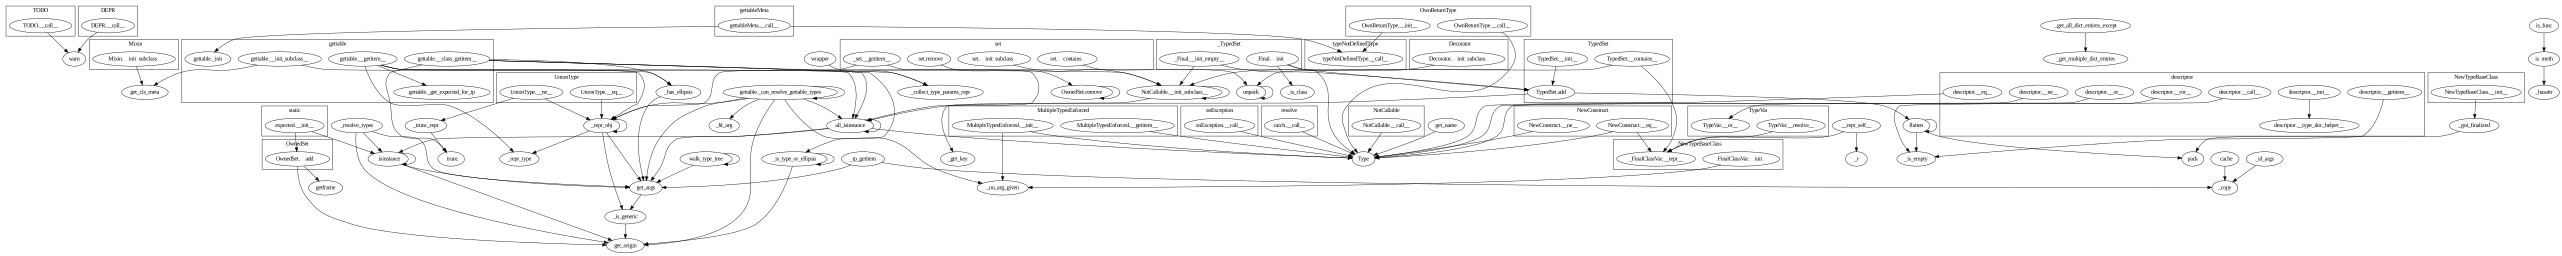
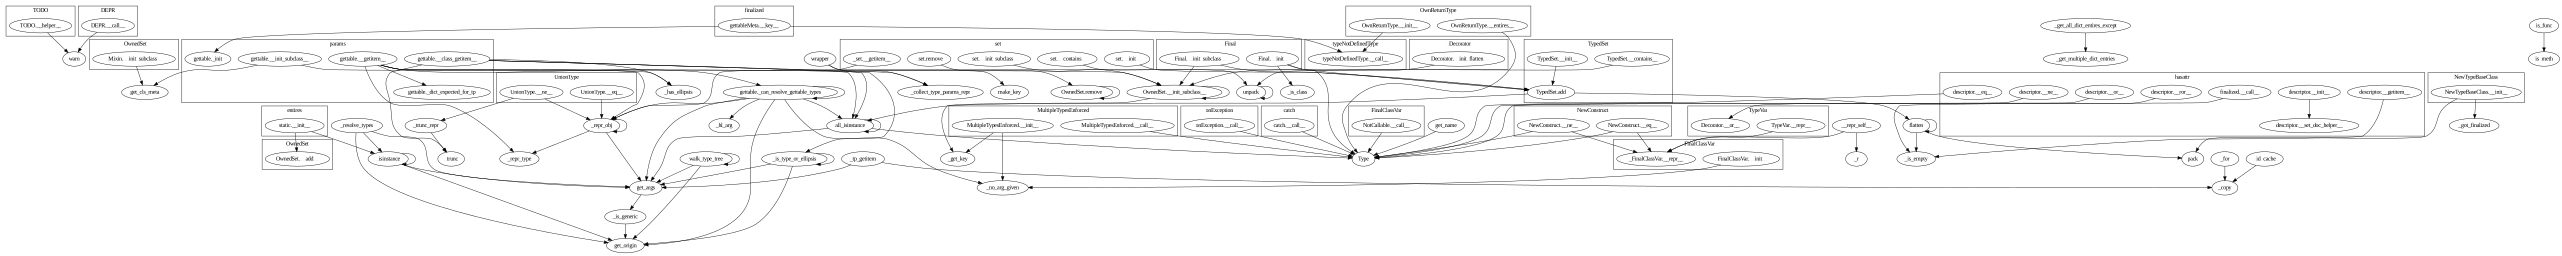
(754, 11) -> (754, 11)
(41, 26) -> (41, 26)
(754, 26) -> (754, 26)
(1482, 26) -> (1482, 26)
(134, 44) -> (134, 44)
(338, 44) -> (338, 44)
(1229, 44) -> (1229, 44)
none -> (1127, 59)
(1199, 59) -> (1199, 59)
(1459, 59) -> (1459, 59)
none -> (569, 71)
(2182, 77) -> (2182, 77)
(442, 92) -> (442, 92)
none -> (1009, 92)
(1174, 92) -> (1174, 92)
(2240, 92) -> (2240, 92)
(2544, 92) -> none
(1037, 96) -> none
(1670, 99) -> (1603, 142)
(295, 111) -> (295, 111)
(1289, 111) -> (1289, 111)
(1386, 111) -> (1386, 111)
(295, 126) -> (295, 126)
(1117, 126) -> (1117, 126)
(1720, 126) -> (1720, 126)
(1791, 126) -> (1791, 126)
(2309, 126) -> (2309, 126)
(639, 133) -> (718, 174)
(2327, 136) -> (2335, 138)
(615, 137) -> none
(1698, 144) -> (1698, 144)
(1173, 148) -> (981, 141)
(2225, 159) -> (2225, 159)
(2265, 159) -> (2265, 159)
(609, 170) -> none
(326, 188) -> none
(433, 237) -> (670, 202)
